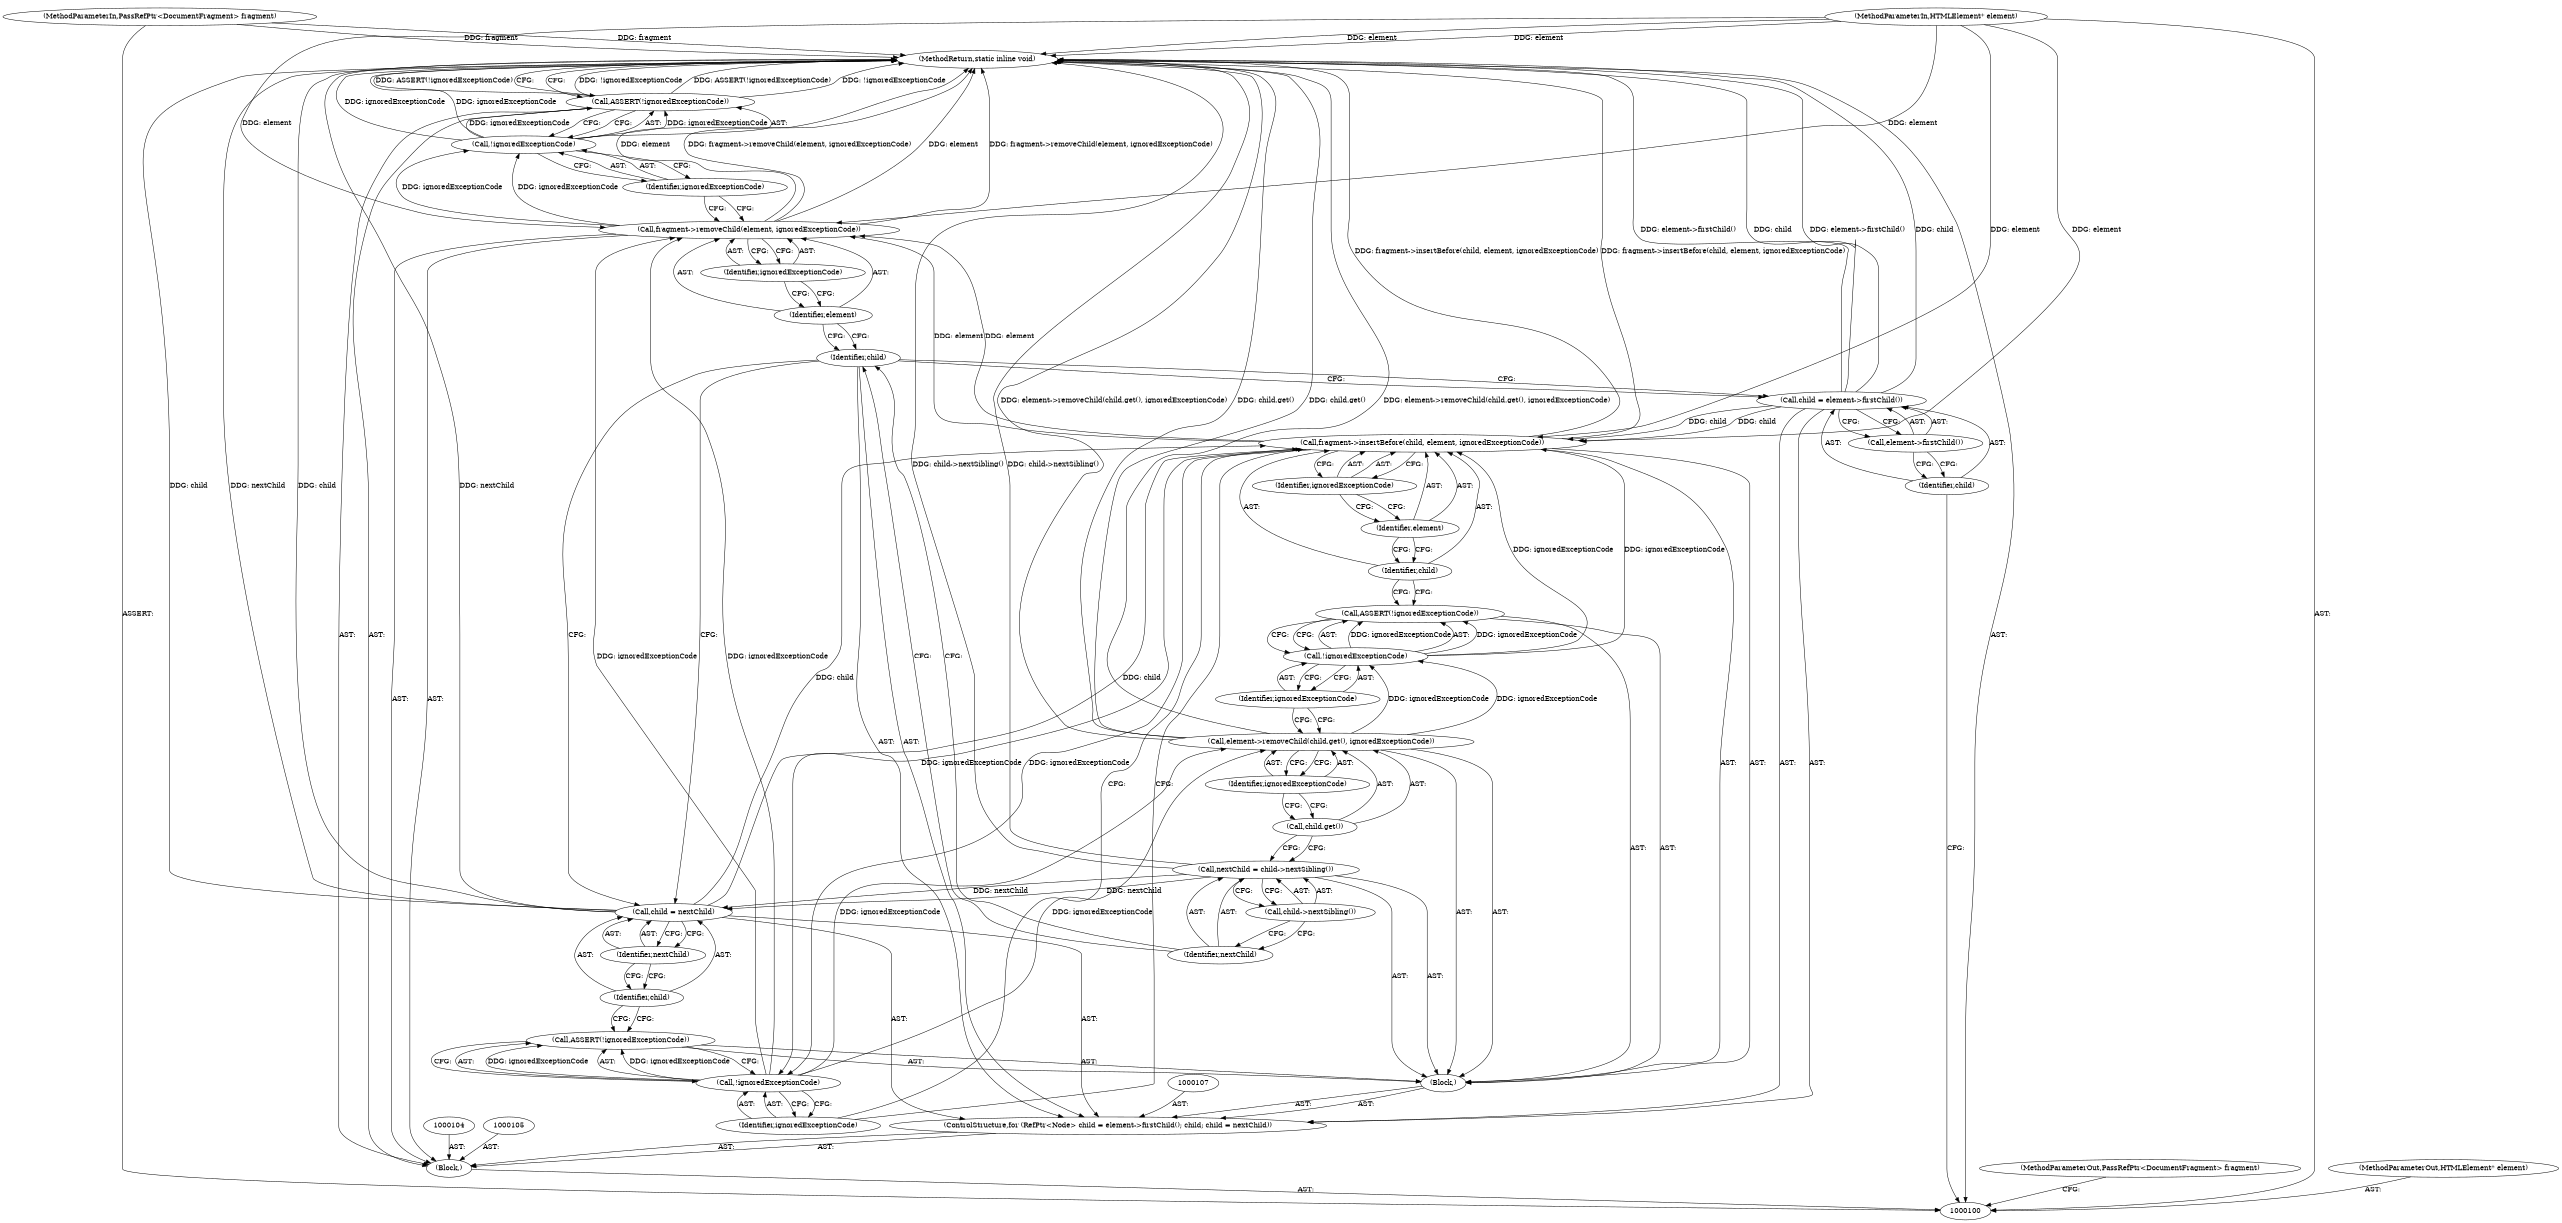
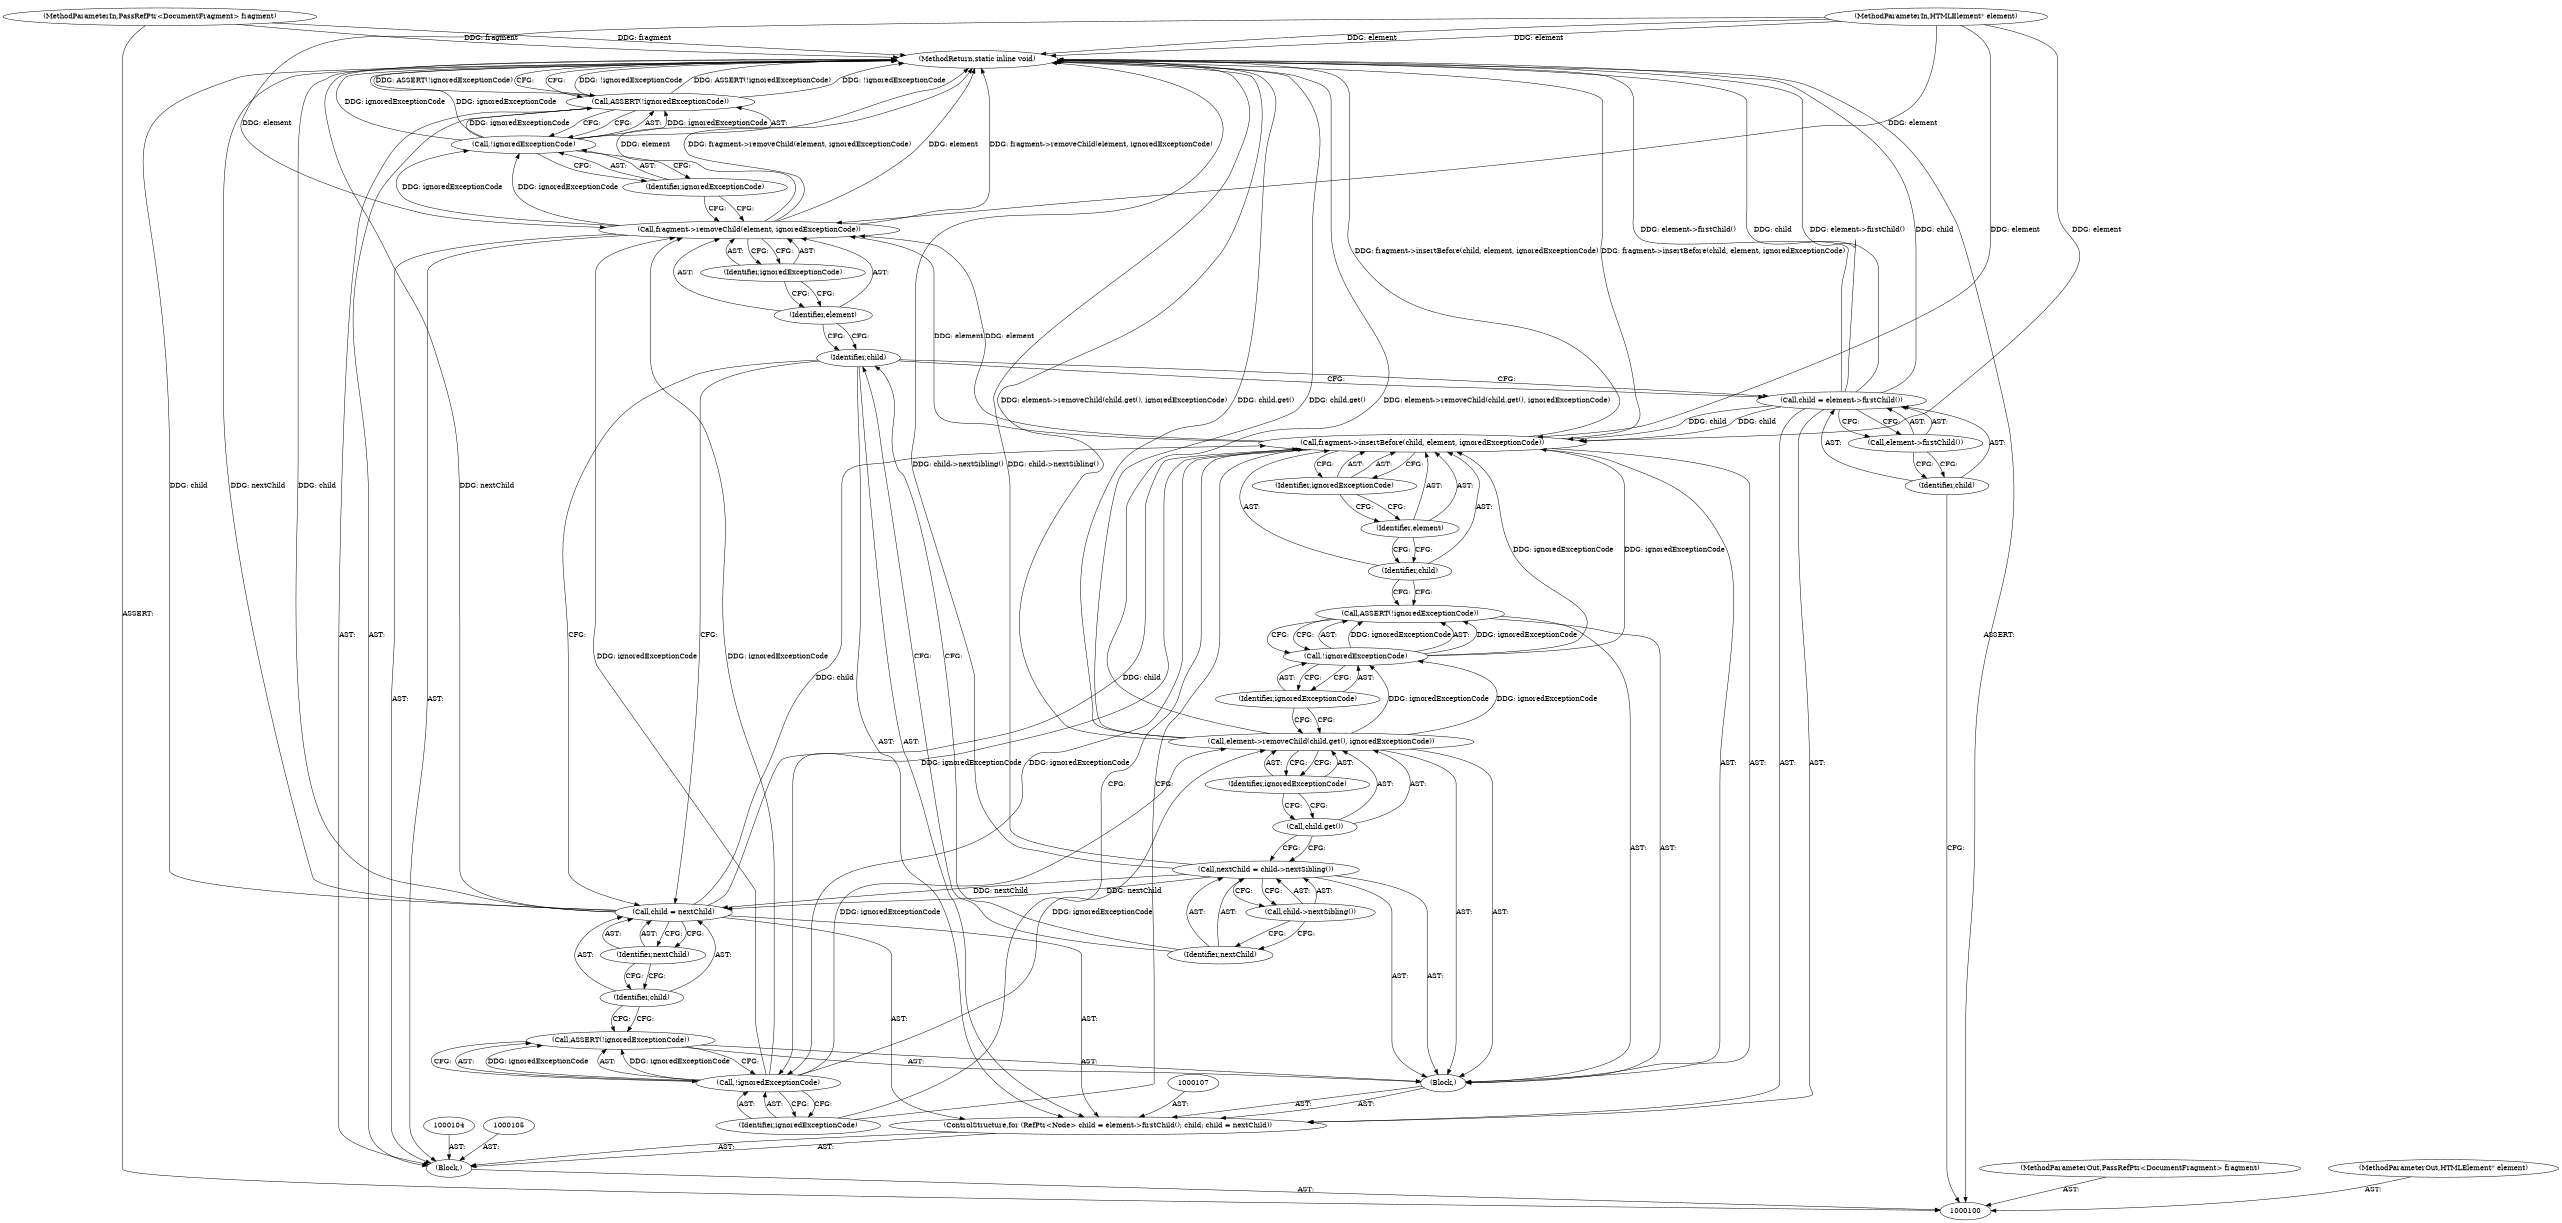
(2000, 635) -> (2000, 635)
(2315, 638) -> none
(2072, 1190) -> (2072, 1190)
